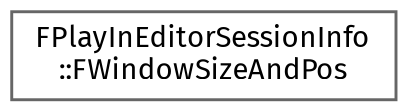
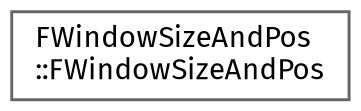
(204, 56) -> (180, 56)
